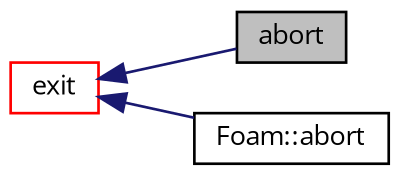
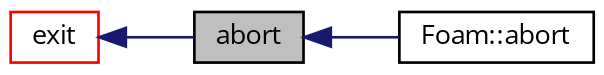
(160, 110) -> (365, 37)
